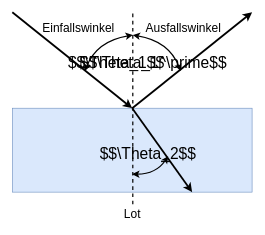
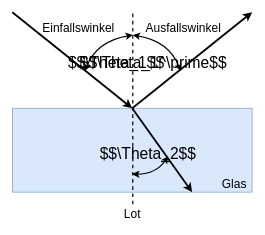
none -> (234, 183)
